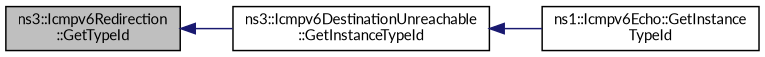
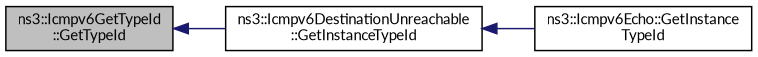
(93, 29) -> (89, 29)
(651, 29) -> (643, 29)
